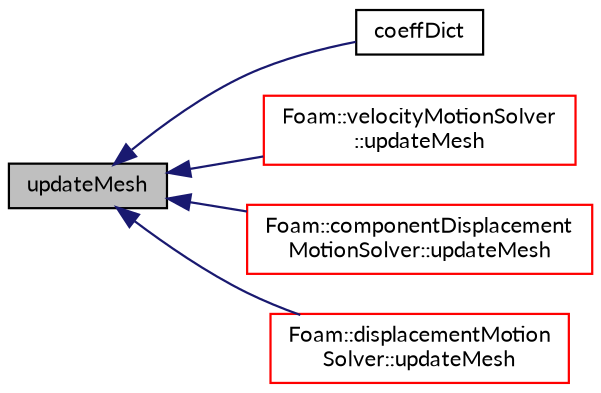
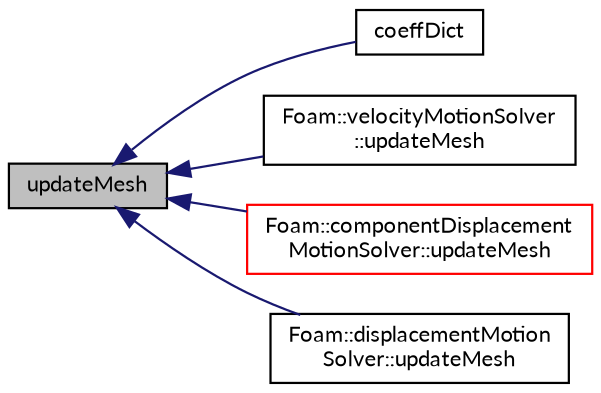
(420, 130) -> (420, 130)
(420, 348) -> (420, 348)
